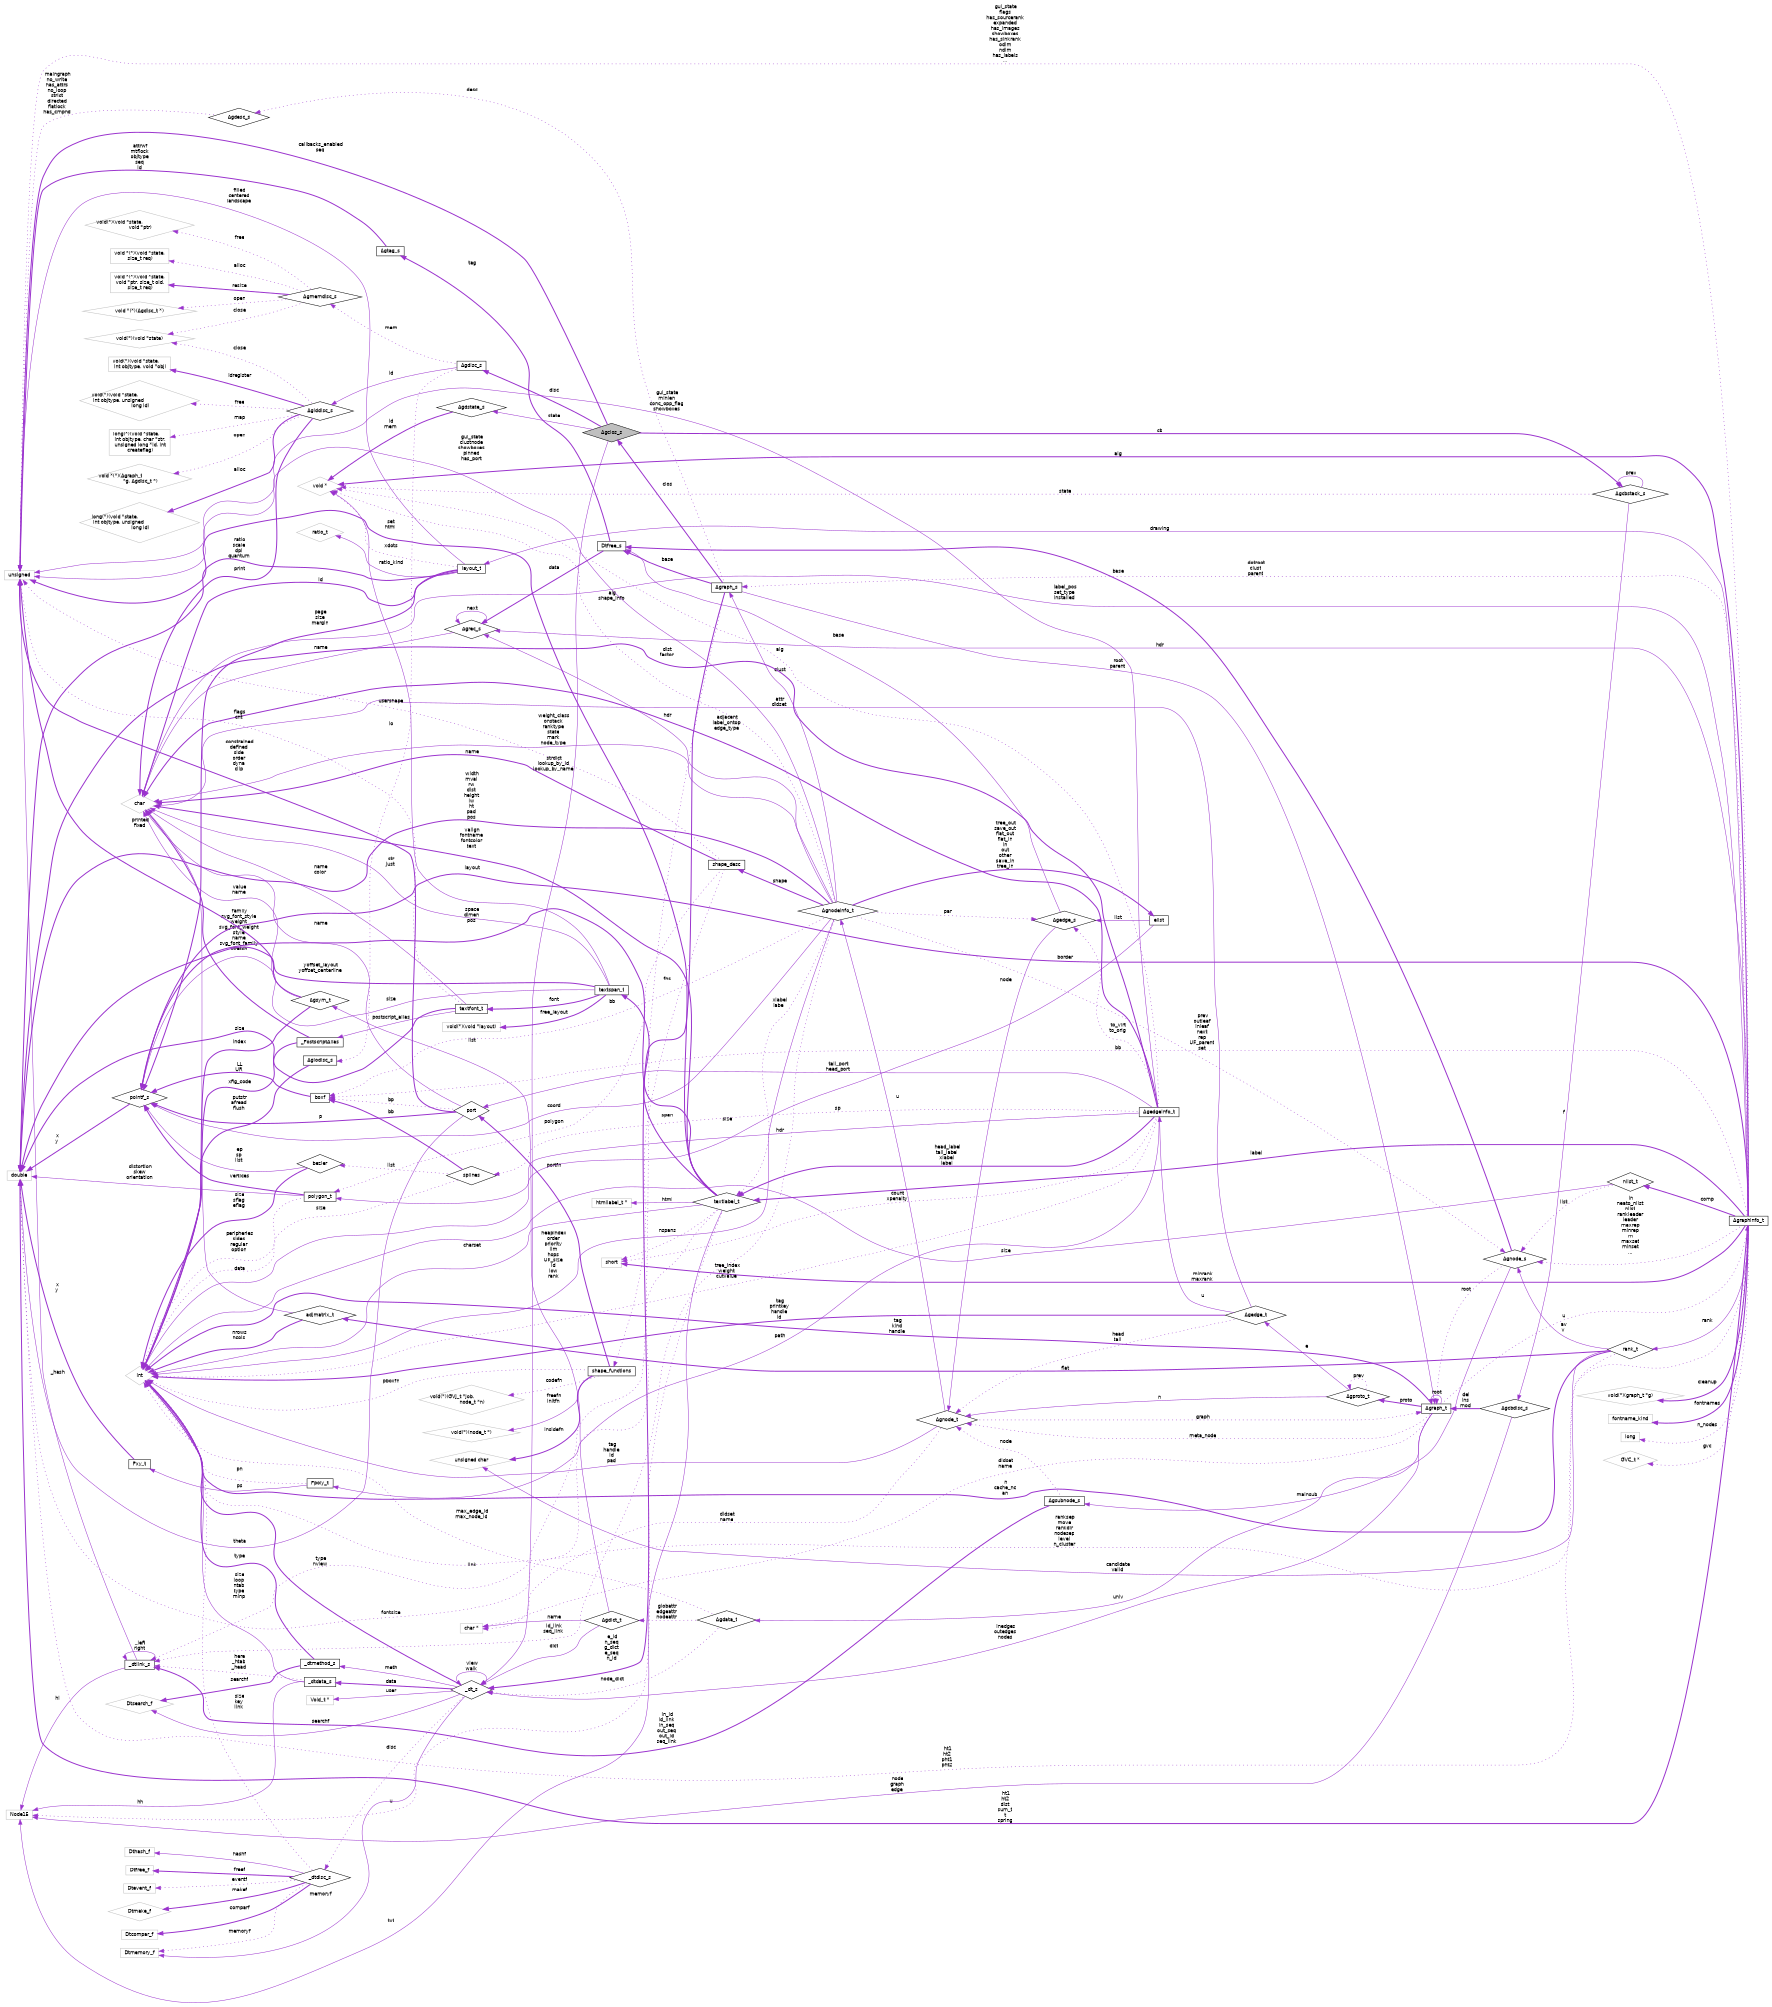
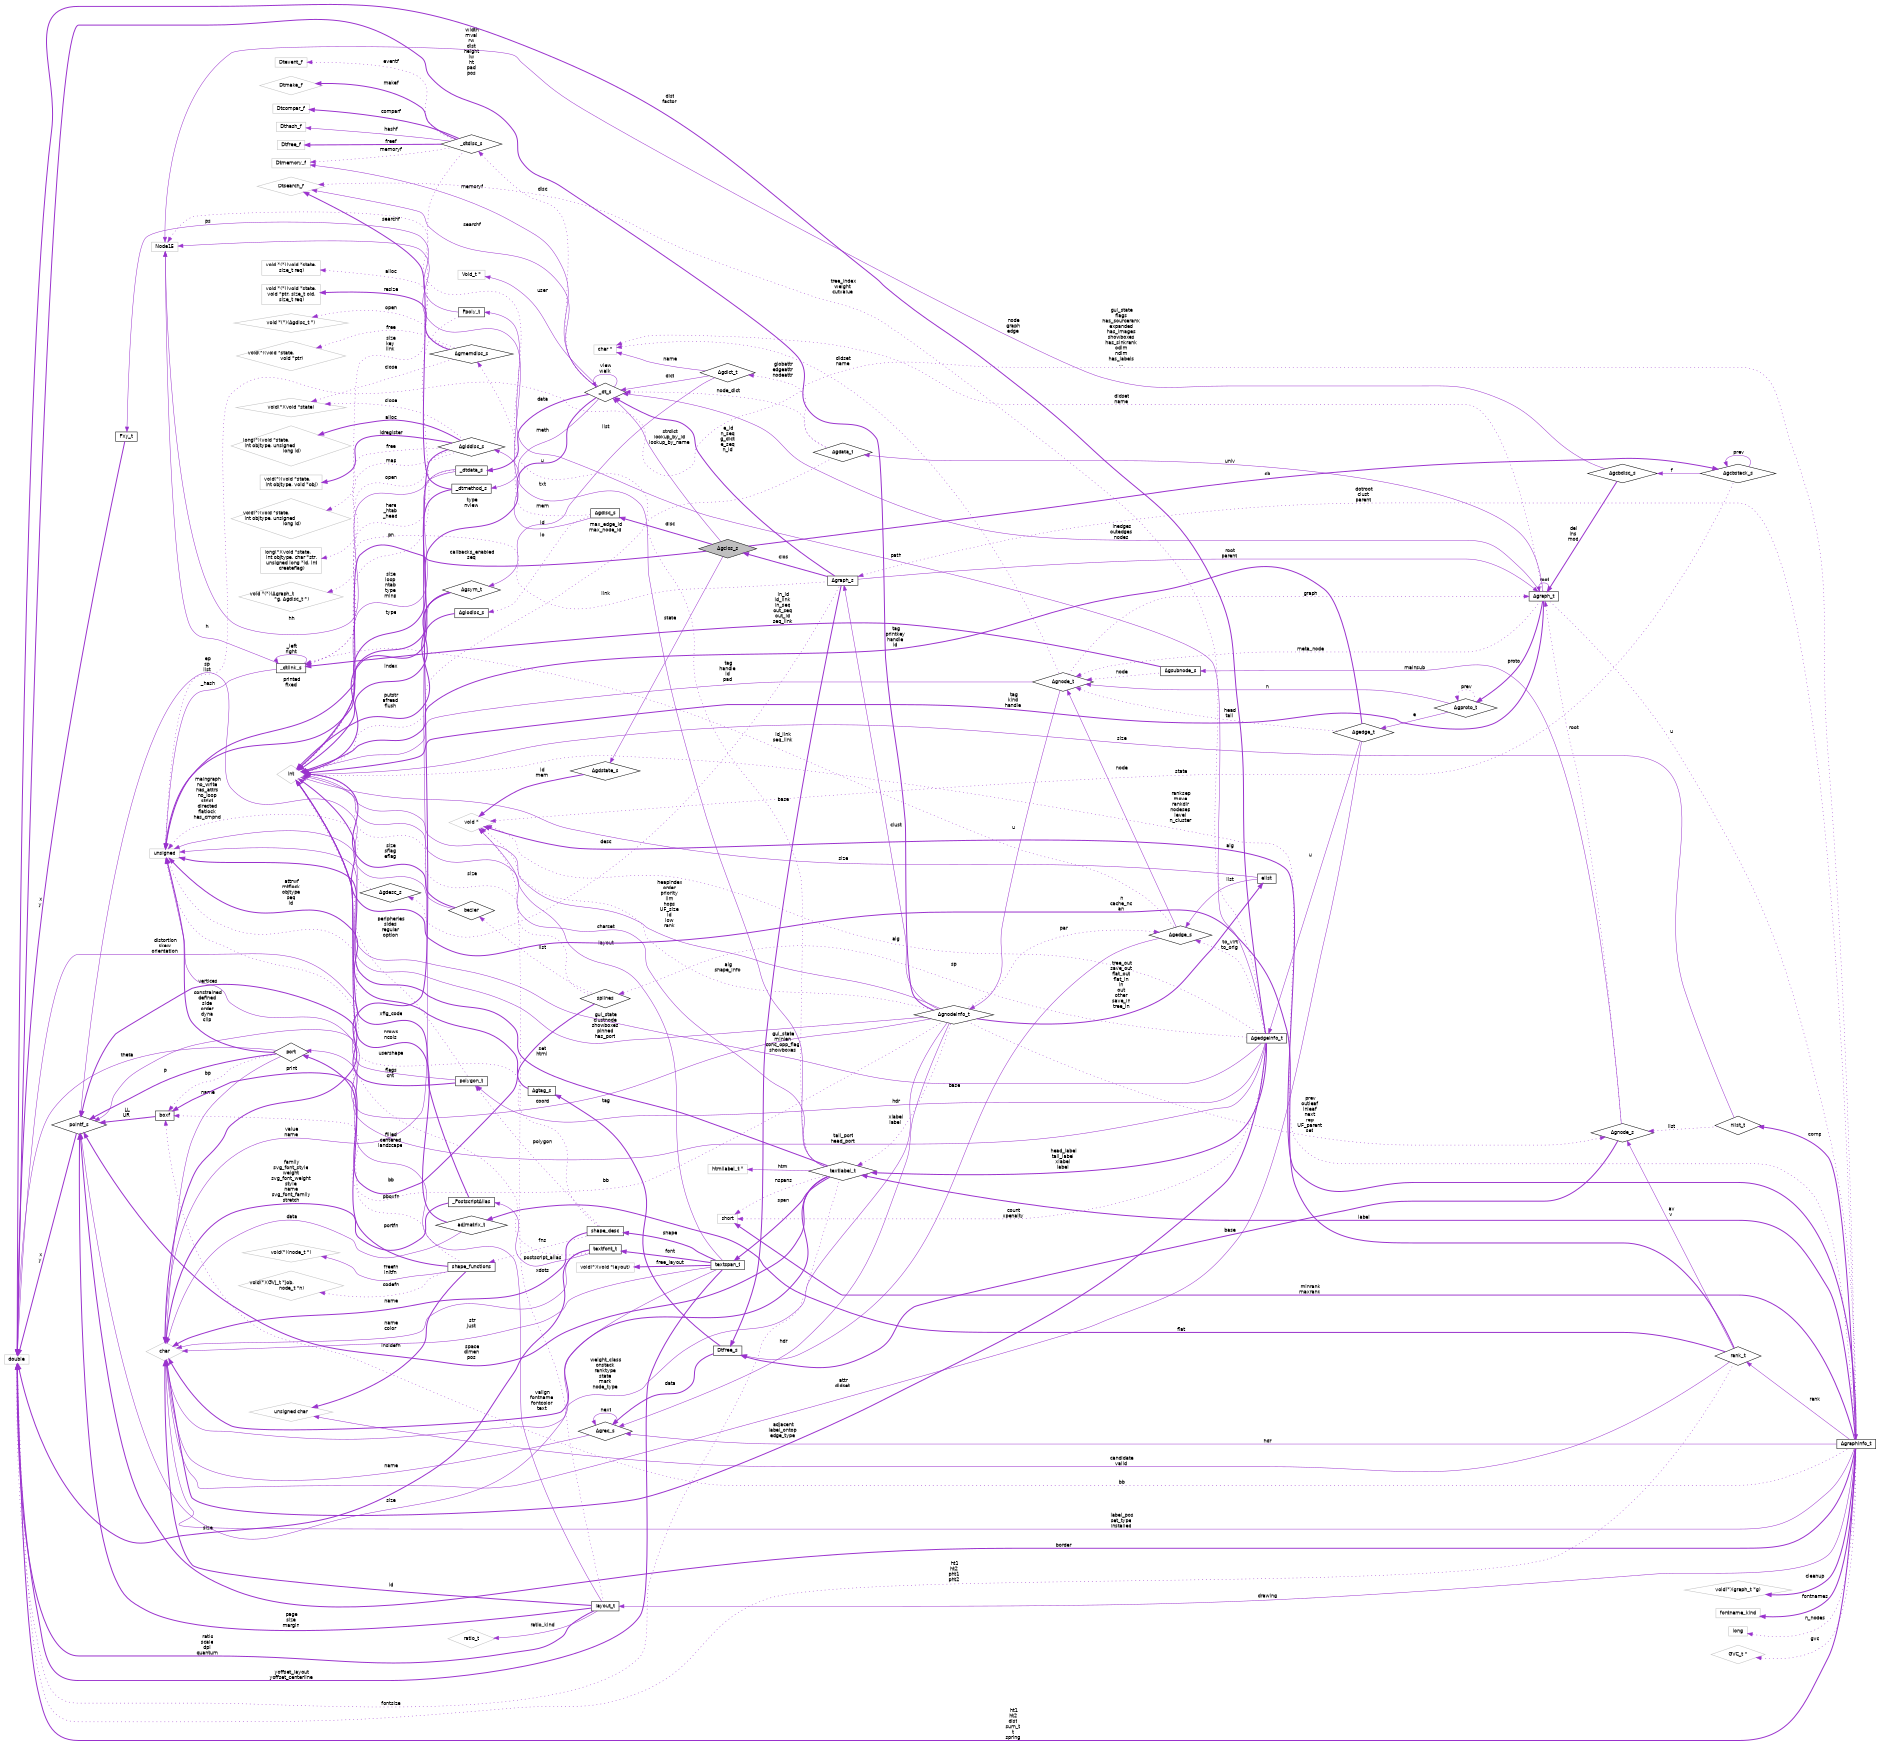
(783, 888) -> (674, 1242)
(1646, 1262) -> none
(680, 1296) -> (969, 384)
(643, 1466) -> (758, 740)
